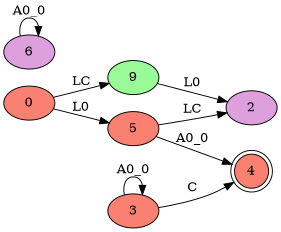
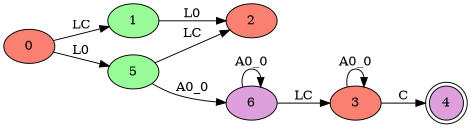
(133, 78) -> (133, 21)
none -> (299, 103)
(252, 108) -> (252, 21)
(133, 129) -> (133, 72)
(190, 149) -> (183, 97)
(252, 171) -> (446, 103)
